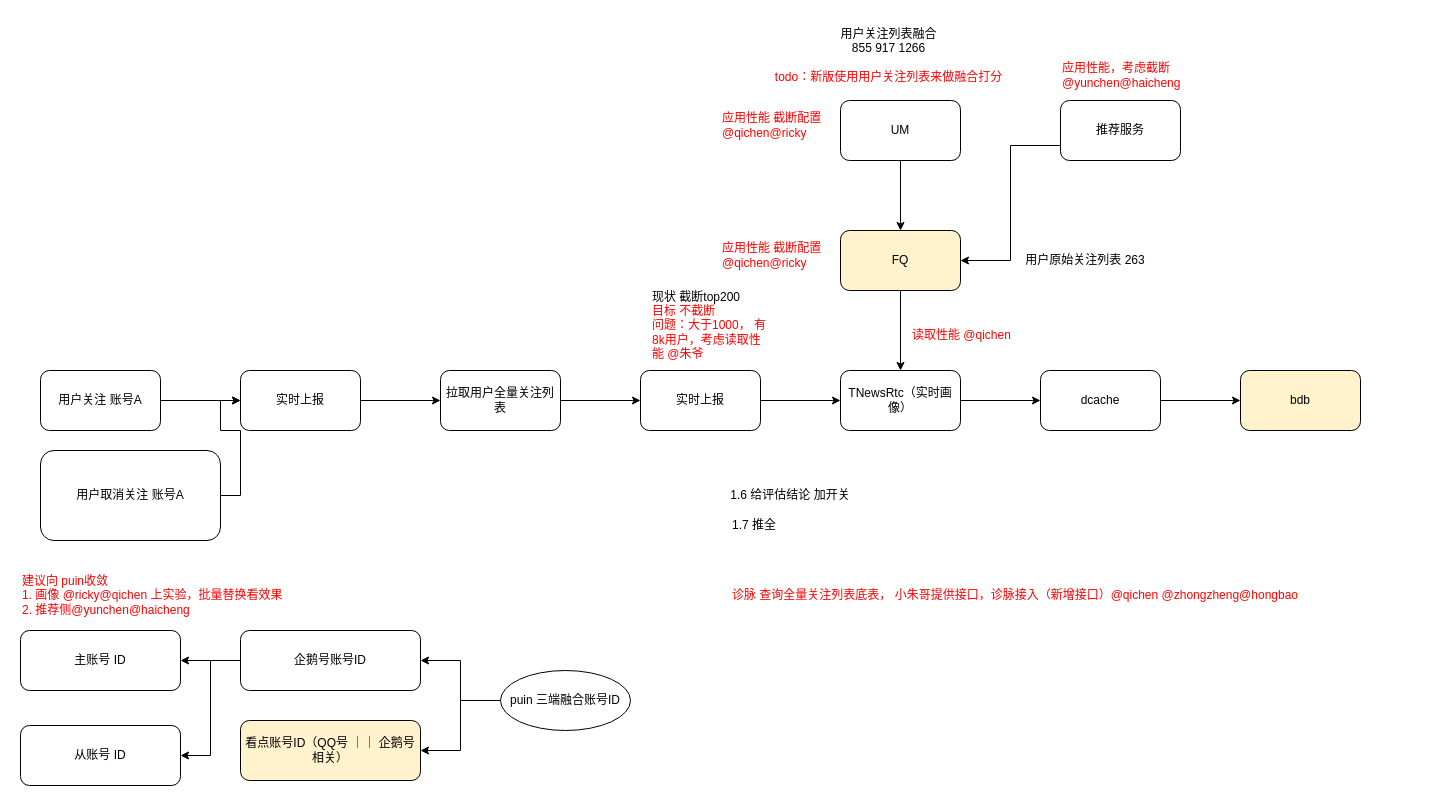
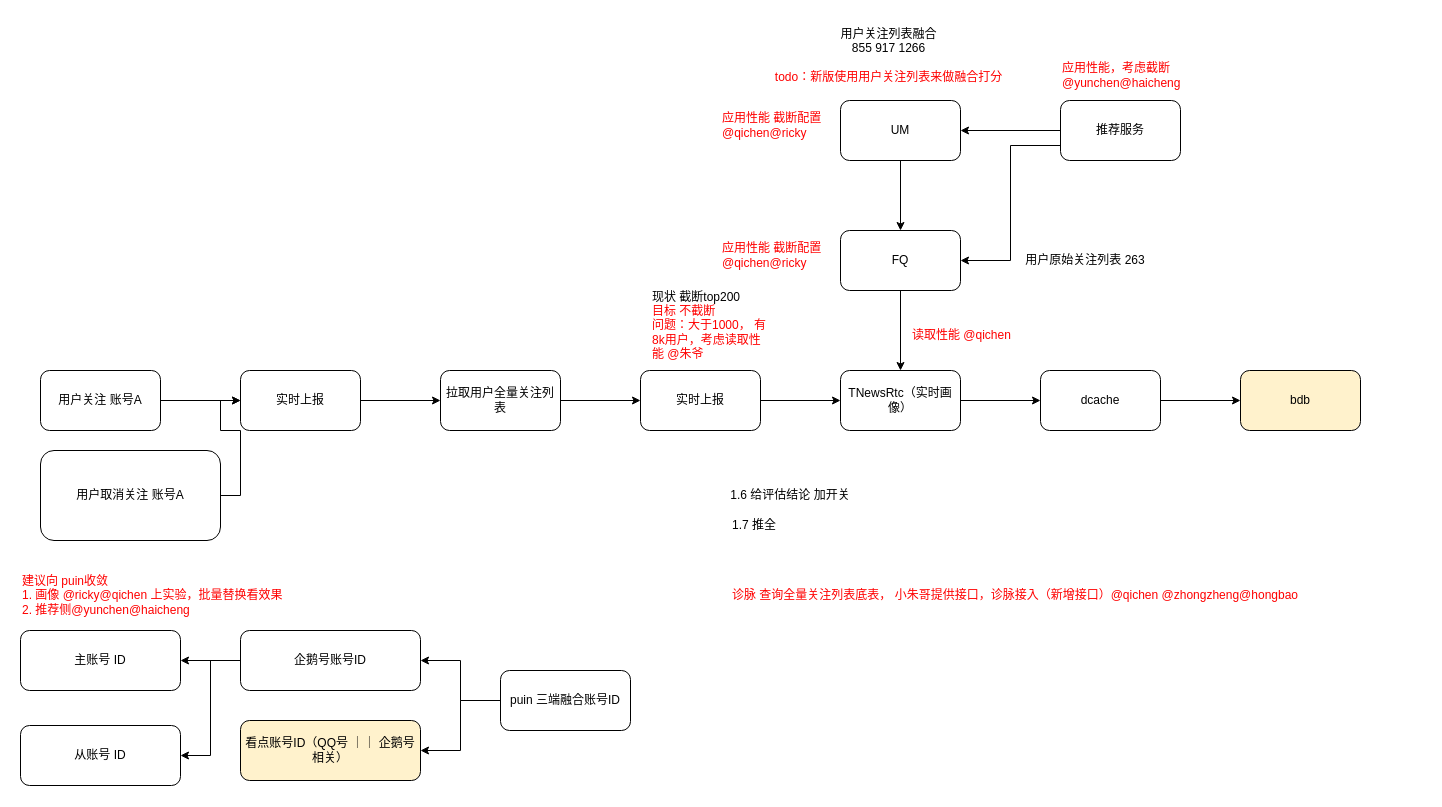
none -> (1014, 131)
(901, 261) -> (901, 261)
(566, 701) -> (566, 701)
